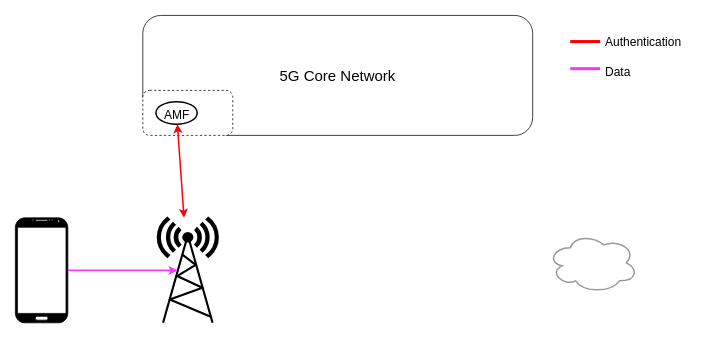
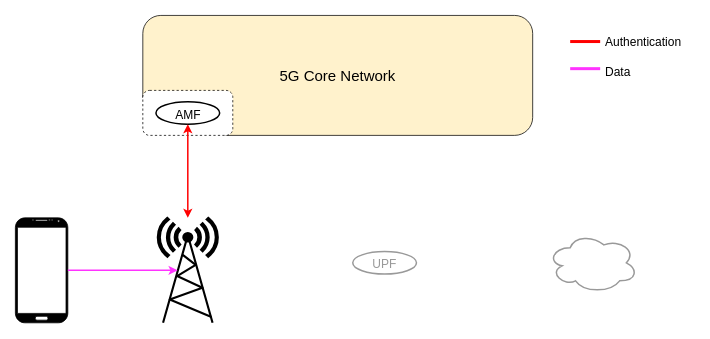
(338, 75) -> (338, 75)
(177, 113) -> (188, 113)
none -> (385, 263)
